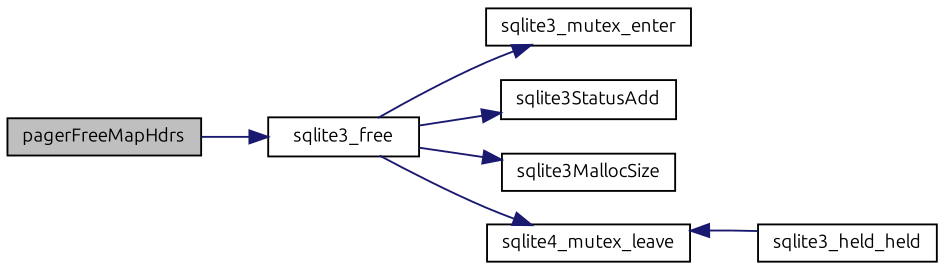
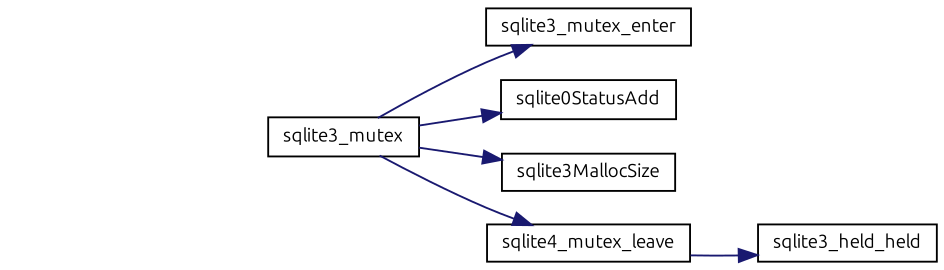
(589, 100) -> (589, 100)
(104, 137) -> none
(344, 137) -> (344, 137)
(733, 231) -> (714, 256)
